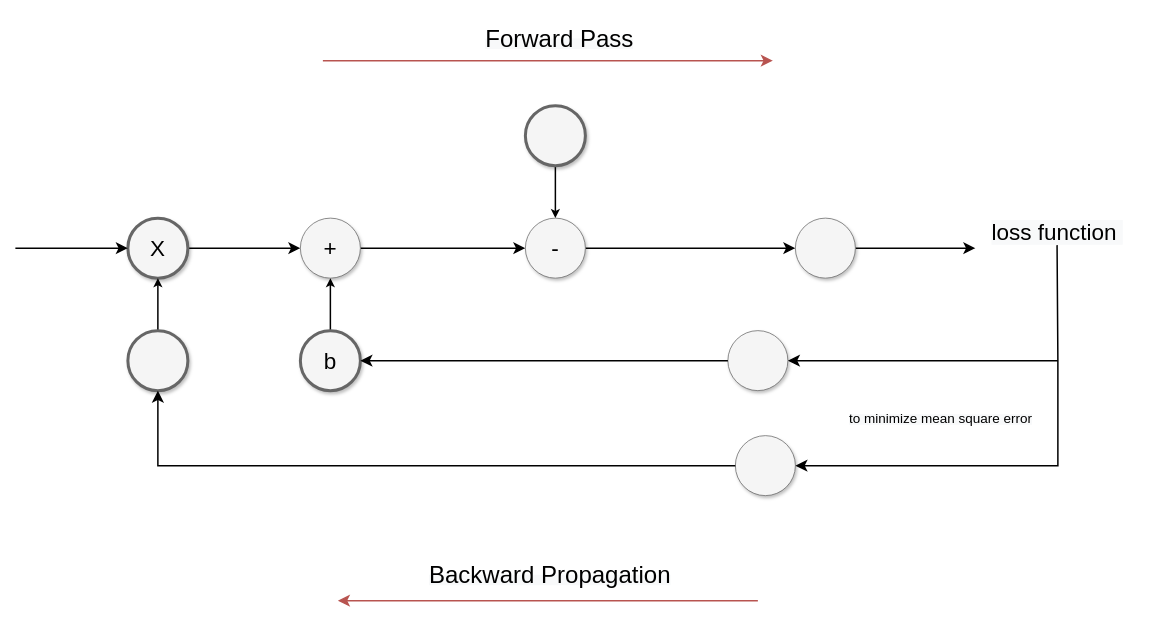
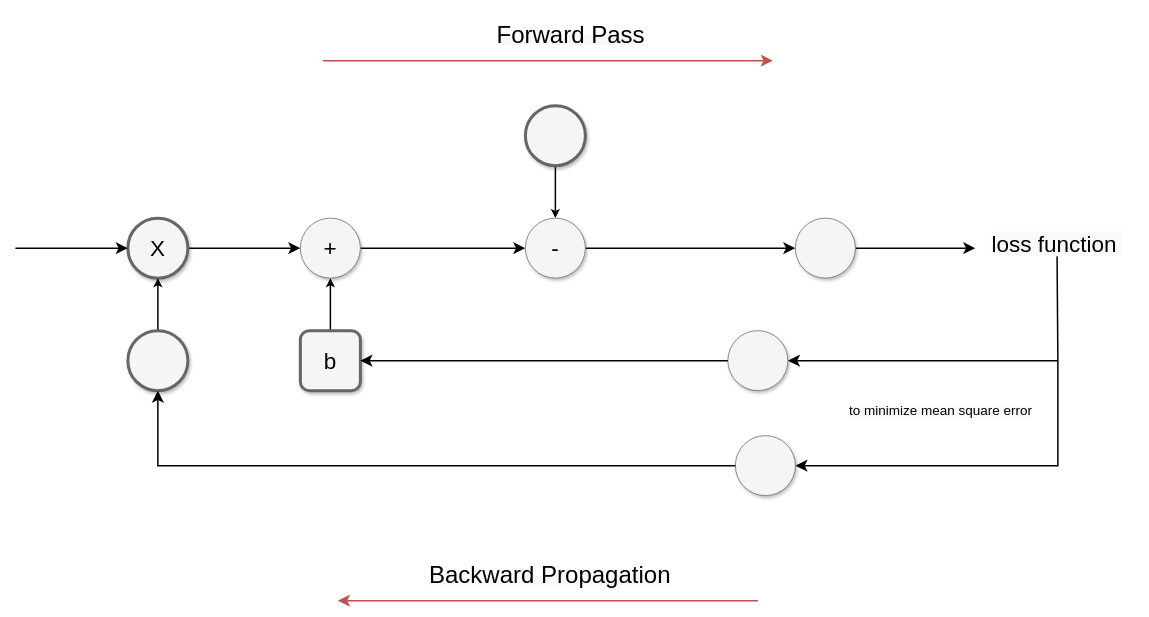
(582, 34) -> (593, 30)
(1062, 229) -> (1062, 240)
(330, 360) -> (330, 360)
(945, 420) -> (945, 413)
